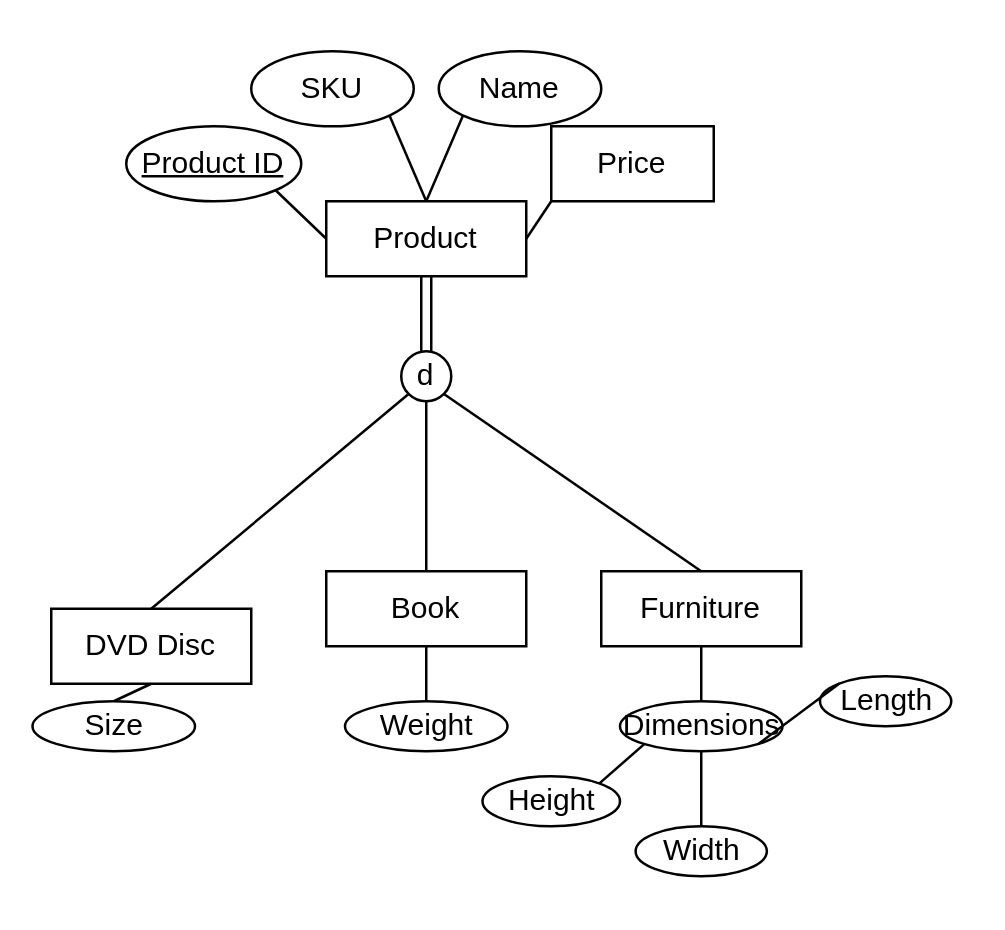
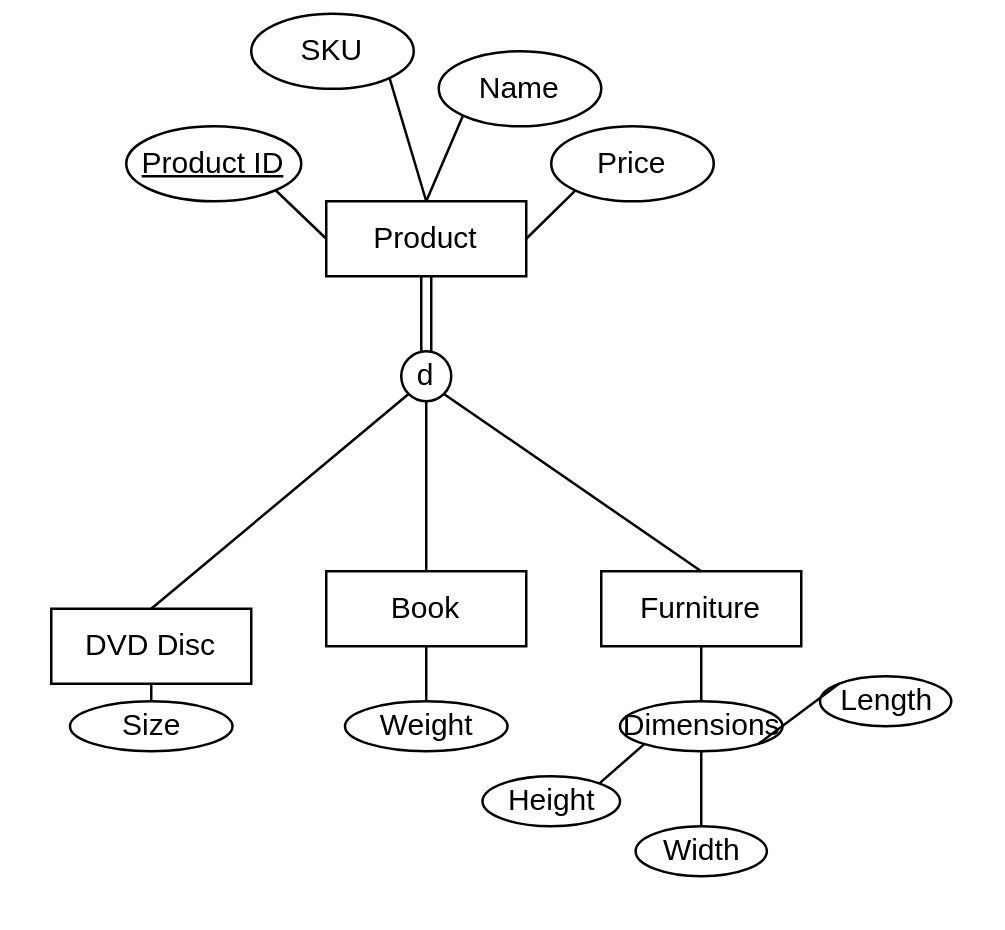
(333, 89) -> (333, 51)
(633, 164) -> (633, 164)
(114, 726) -> (151, 726)
